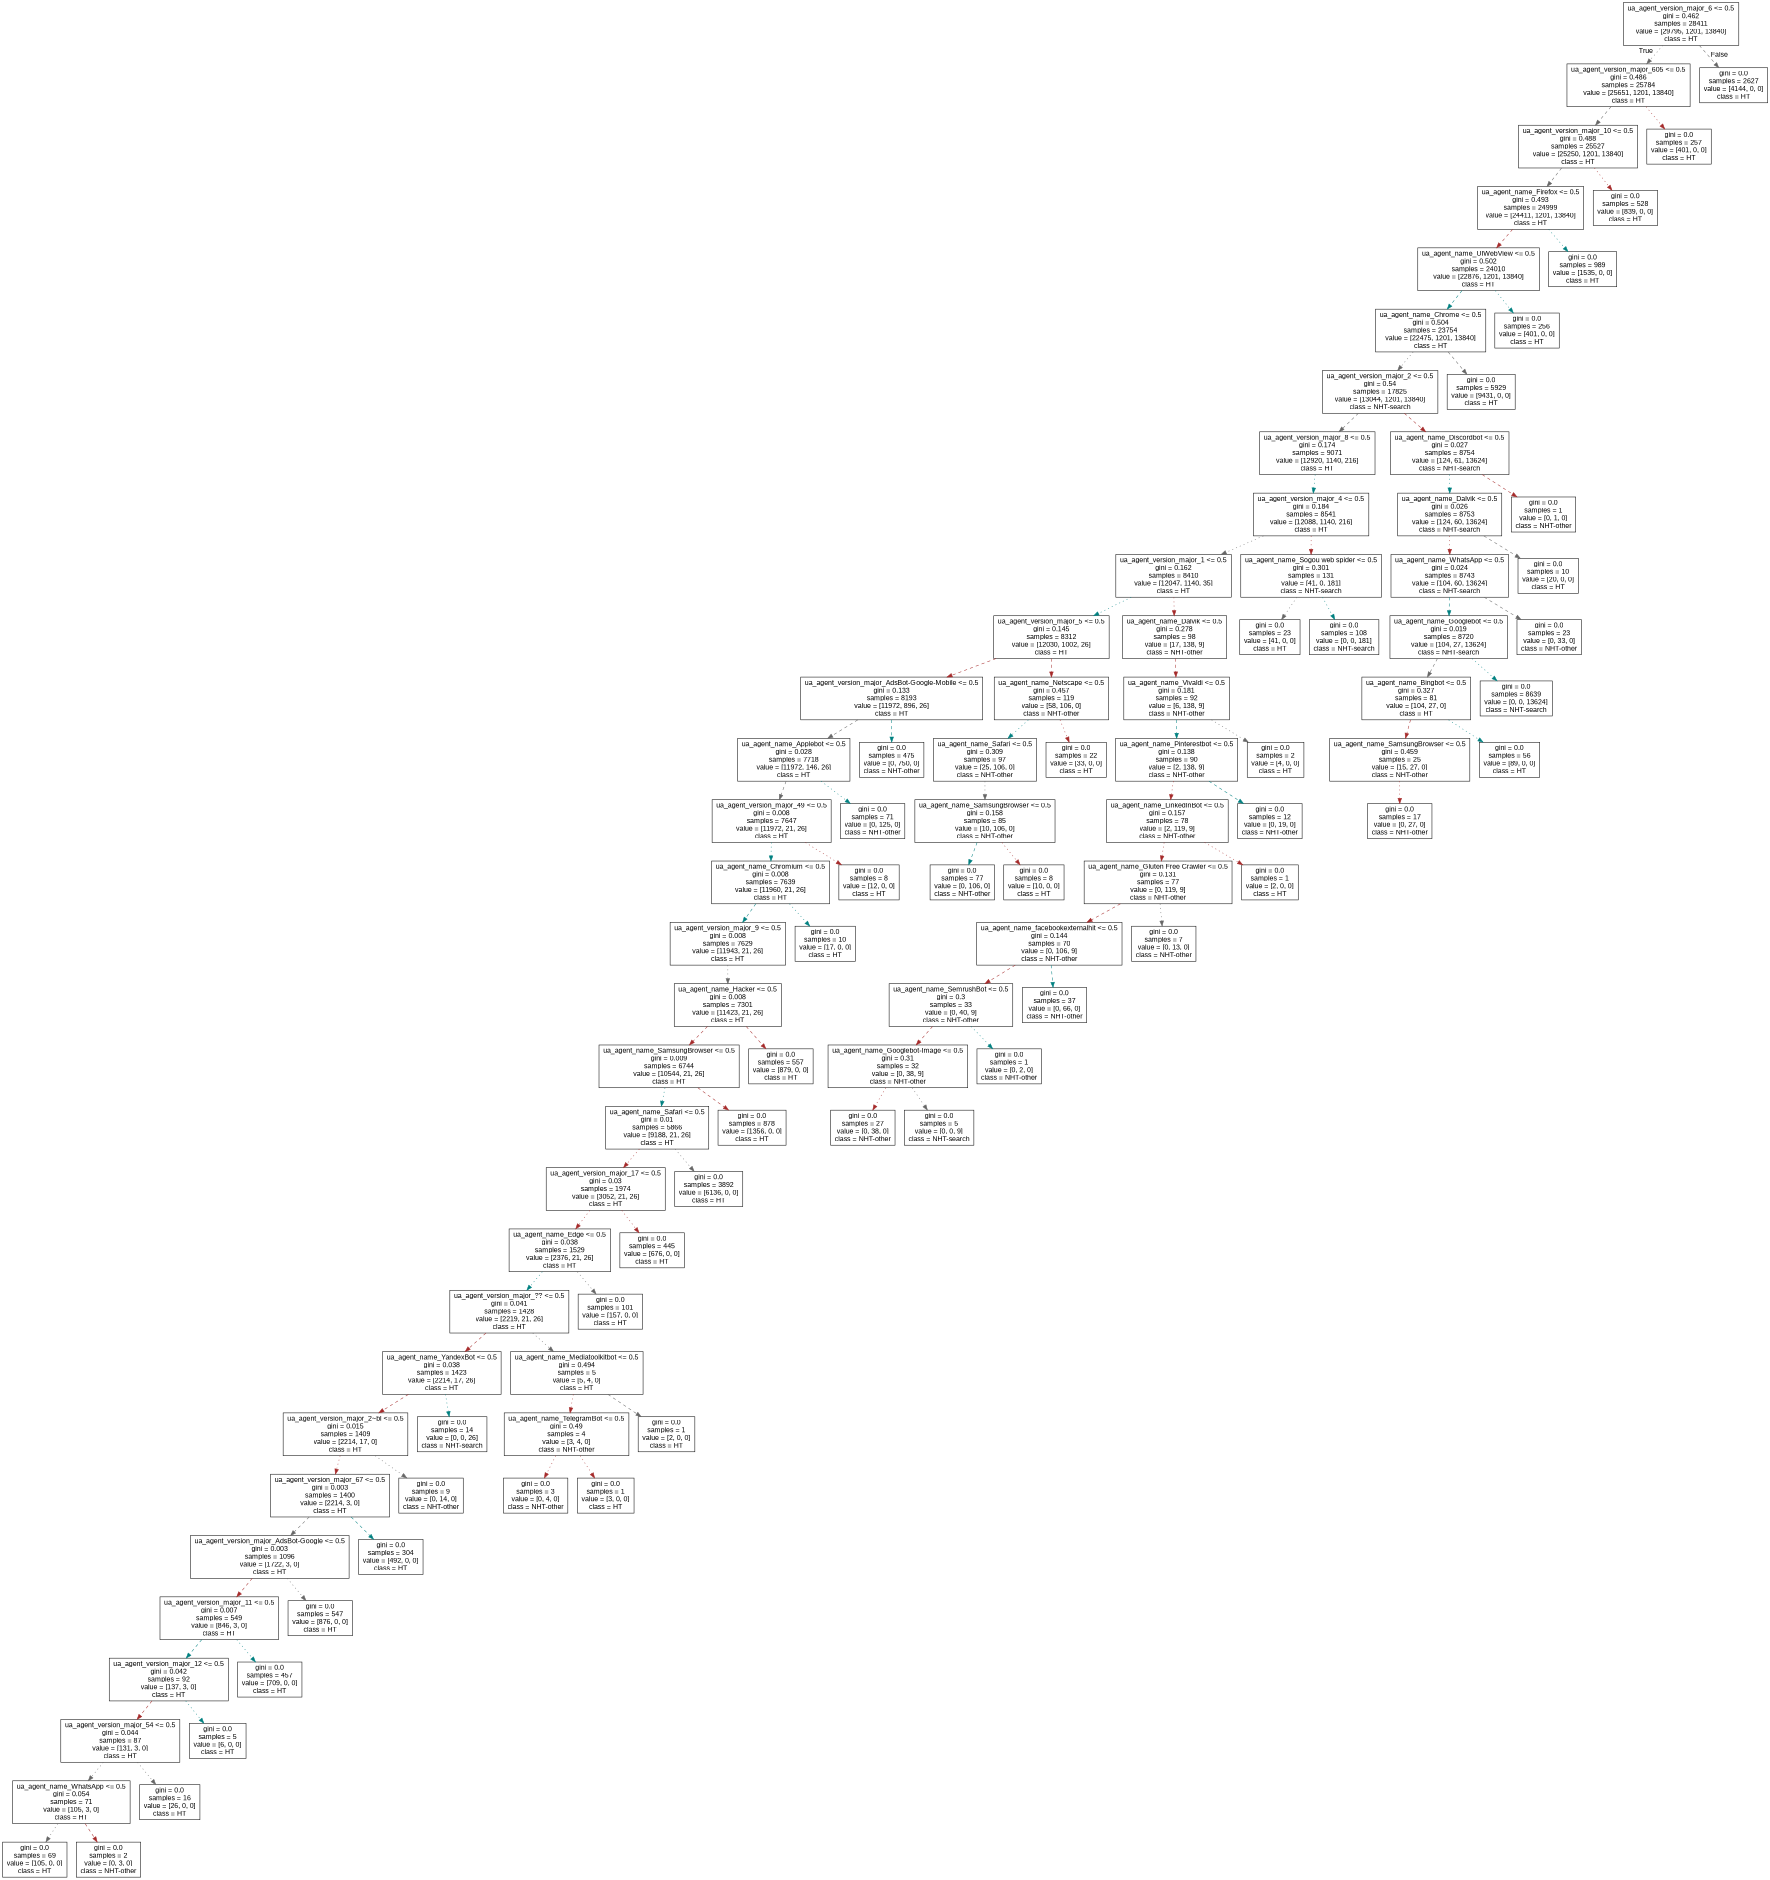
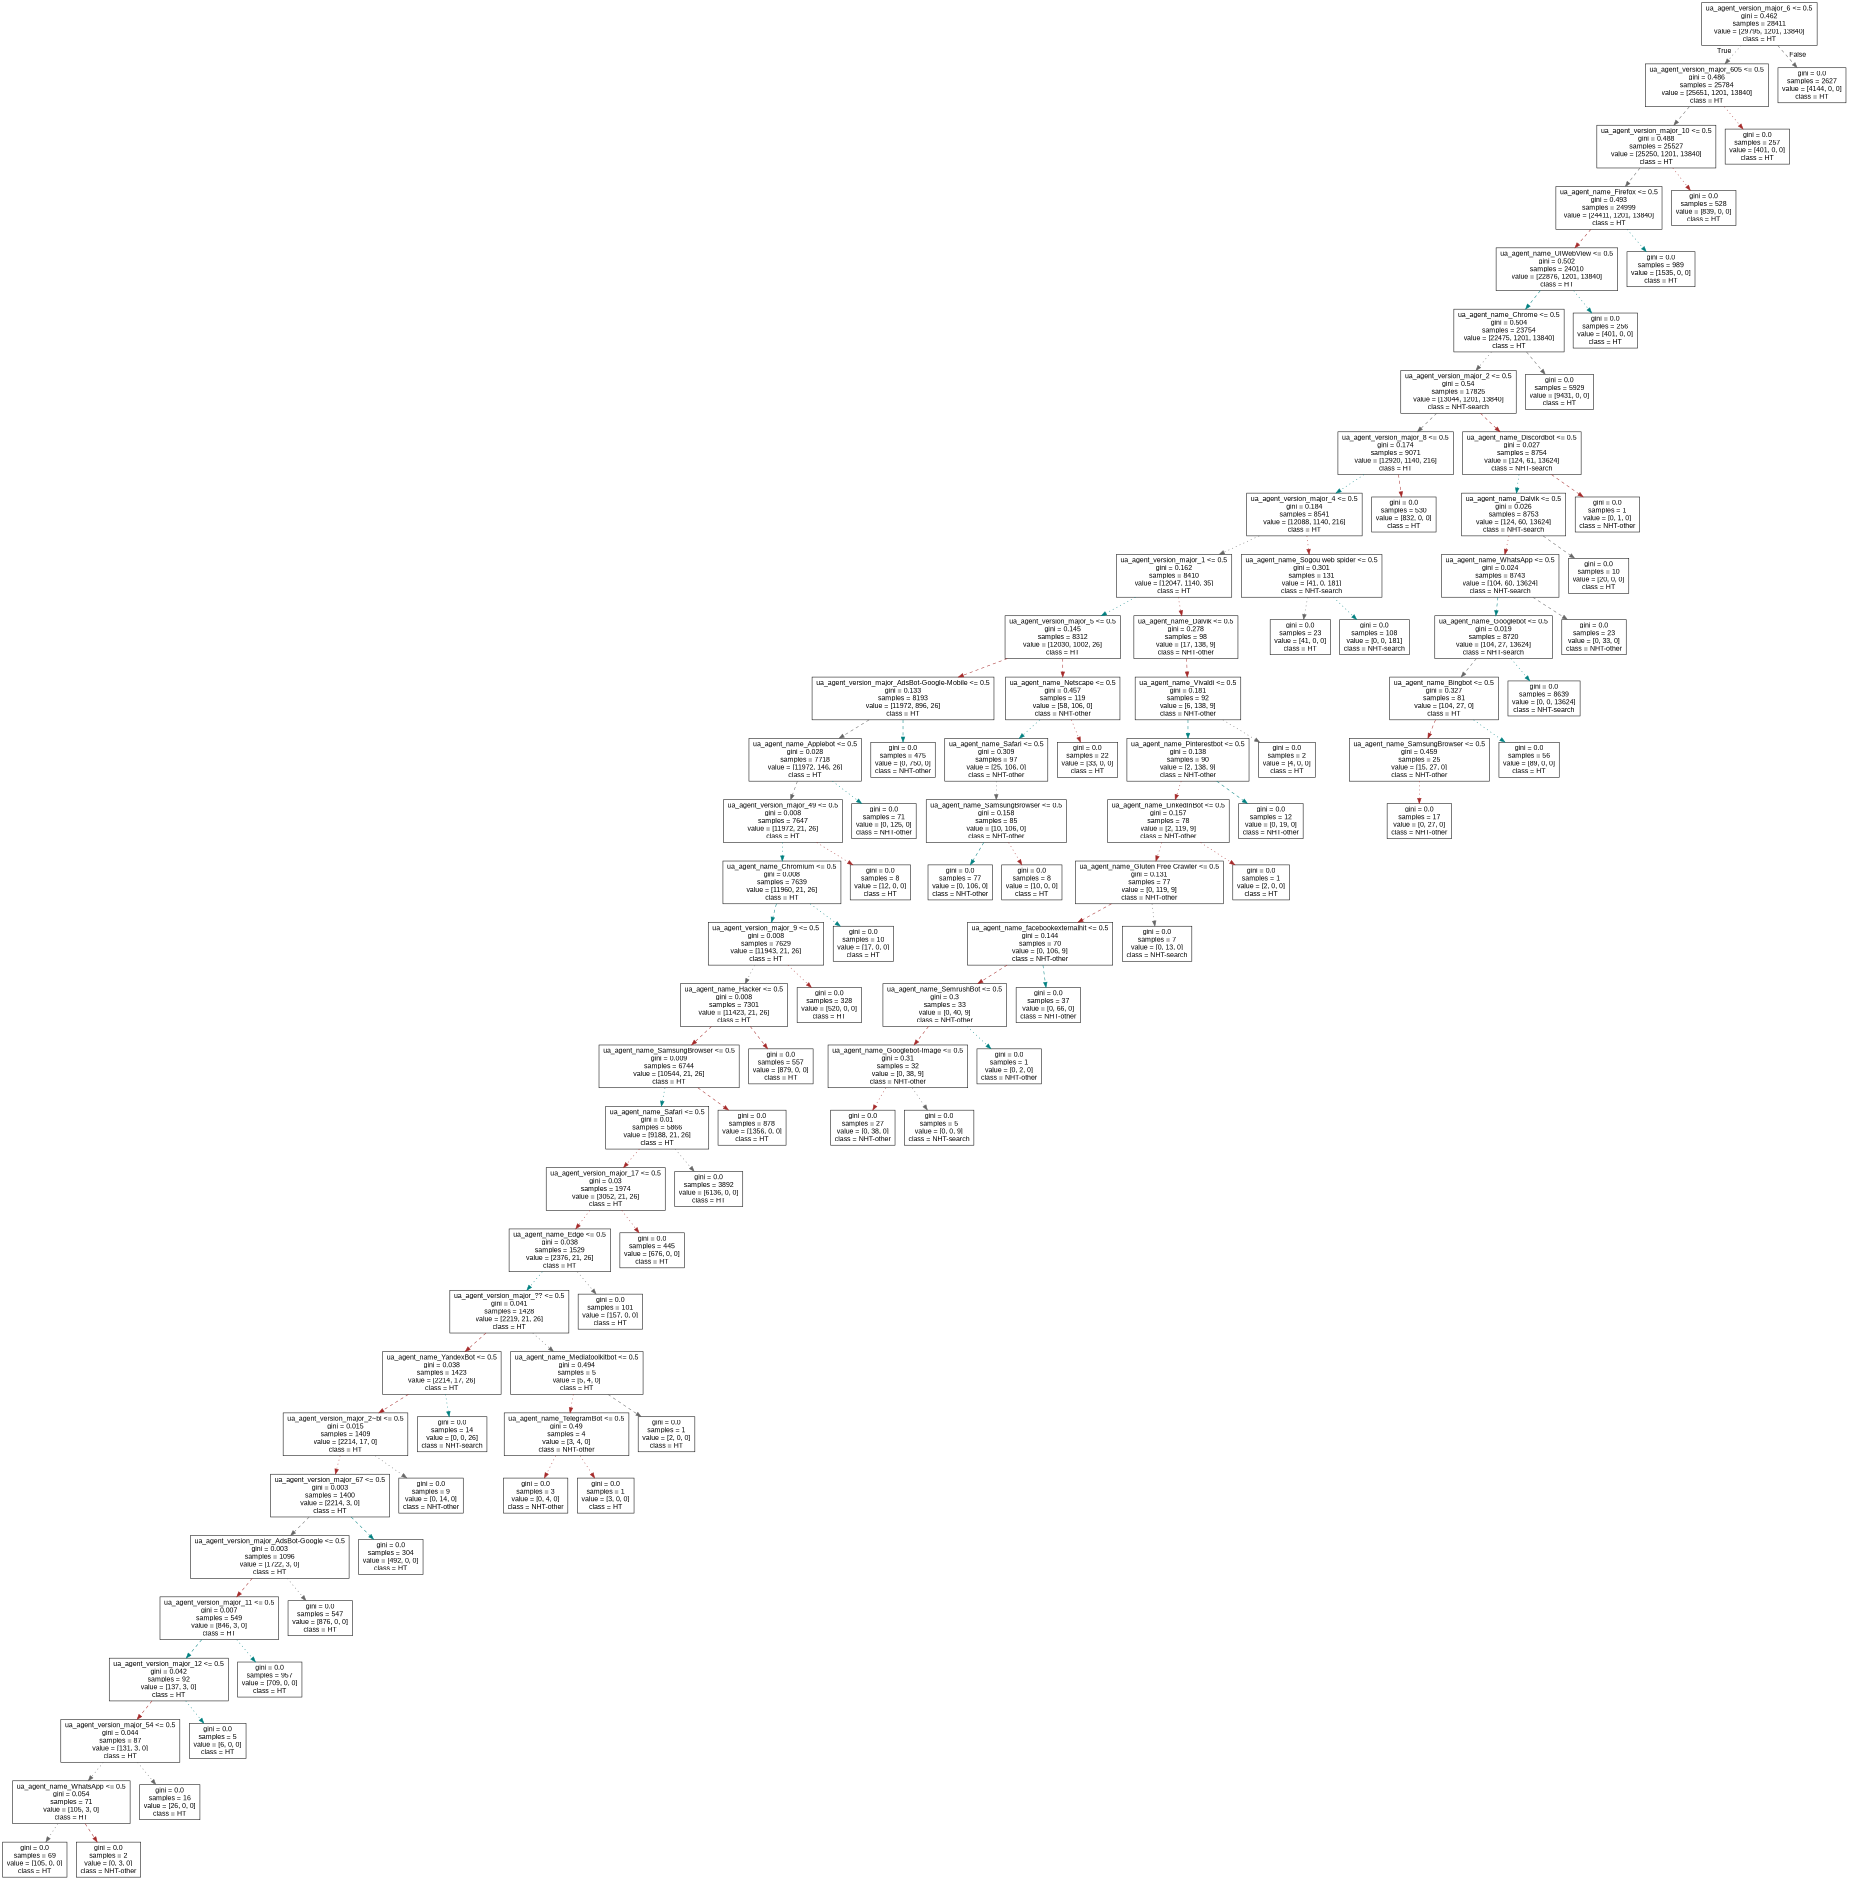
none -> (1404, 515)
(1164, 944) -> (1157, 944)
none -> (829, 1005)
(270, 1680) -> (270, 1680)
